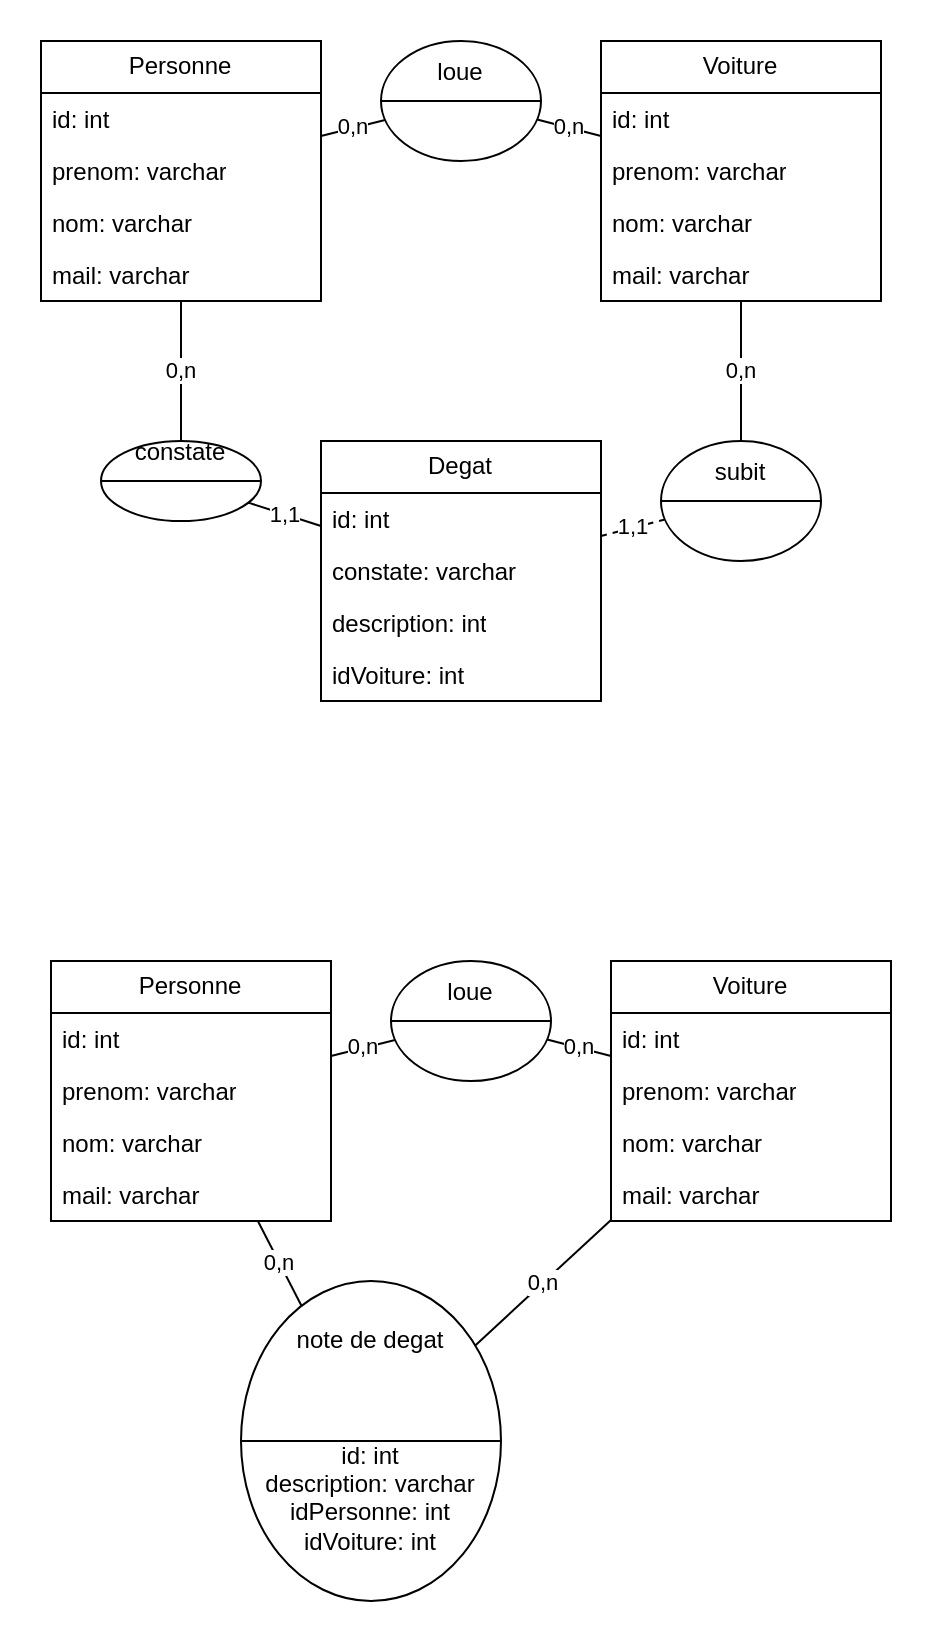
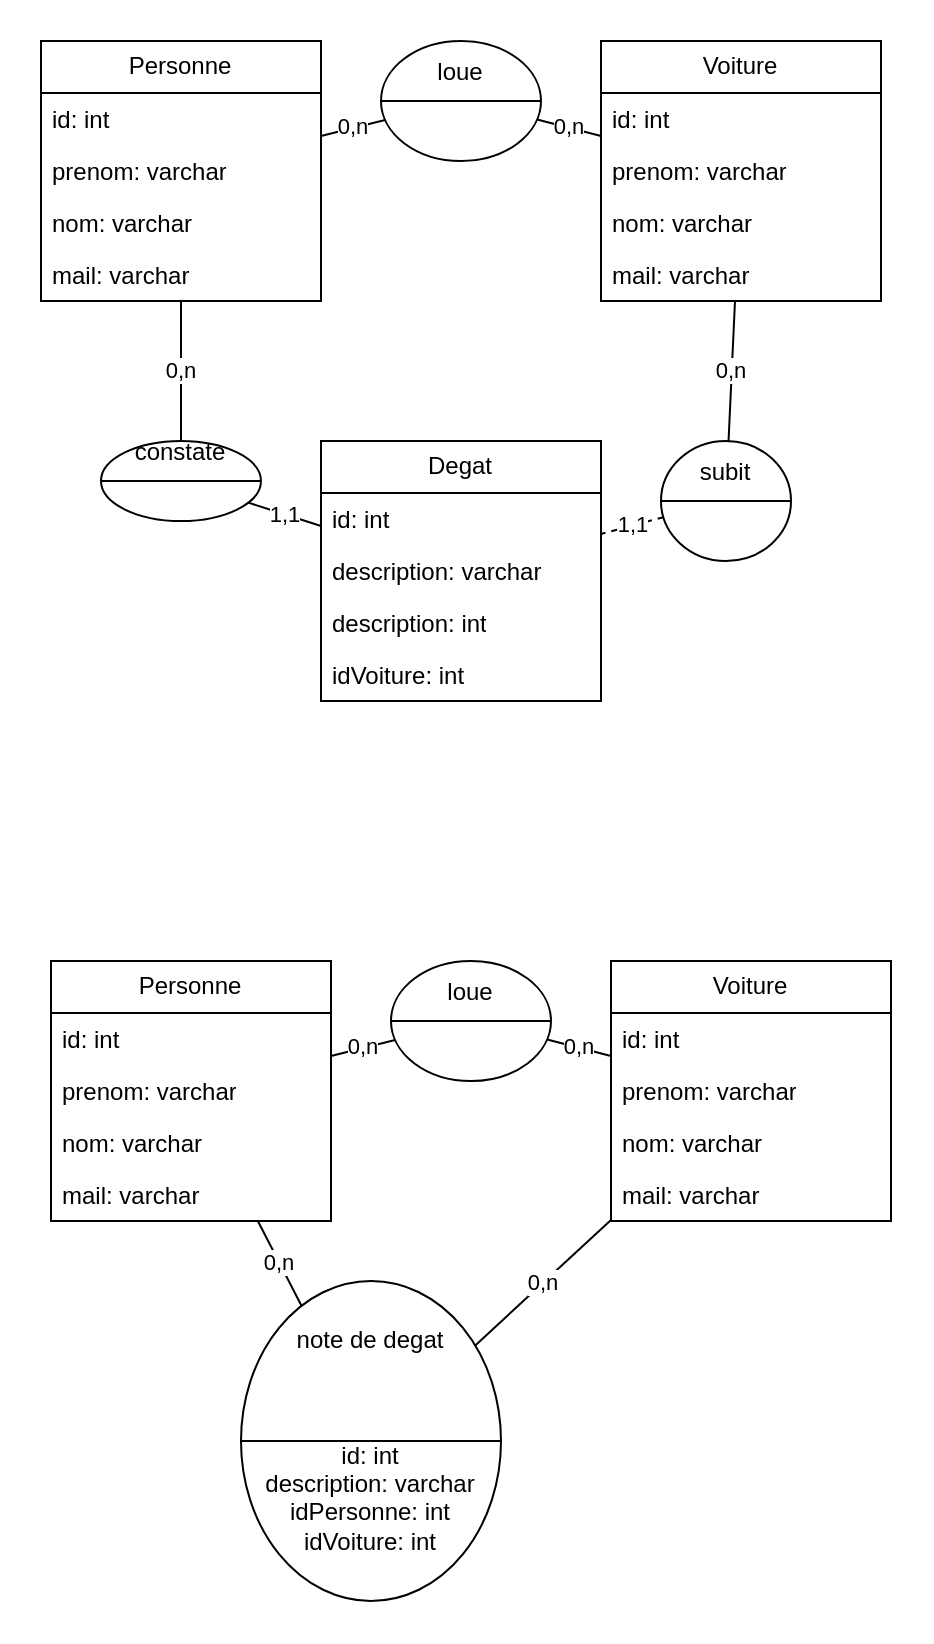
(741, 501) -> (726, 501)
(441, 573) -> (455, 573)
